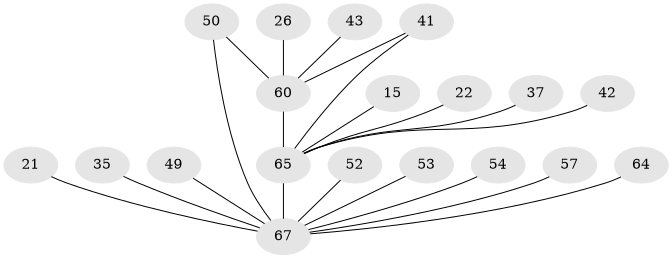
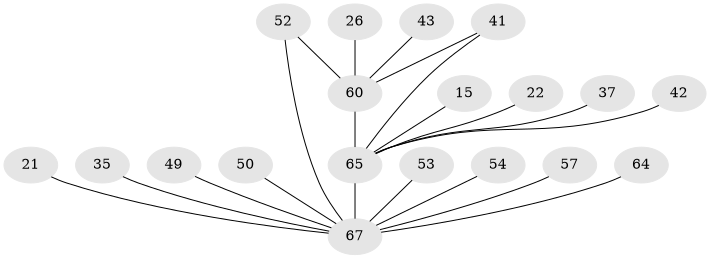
(248, 58) -> (319, 58)
